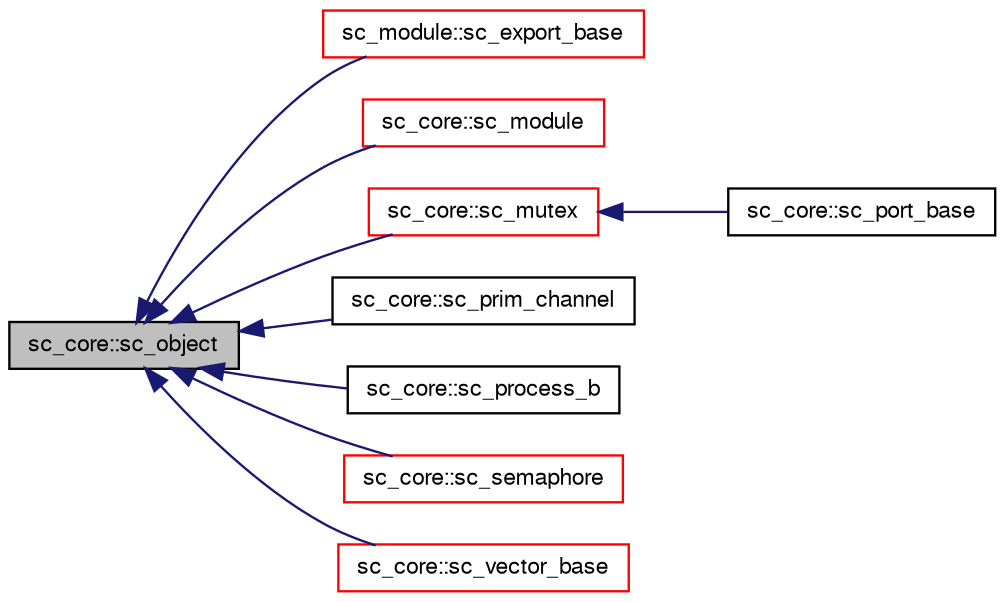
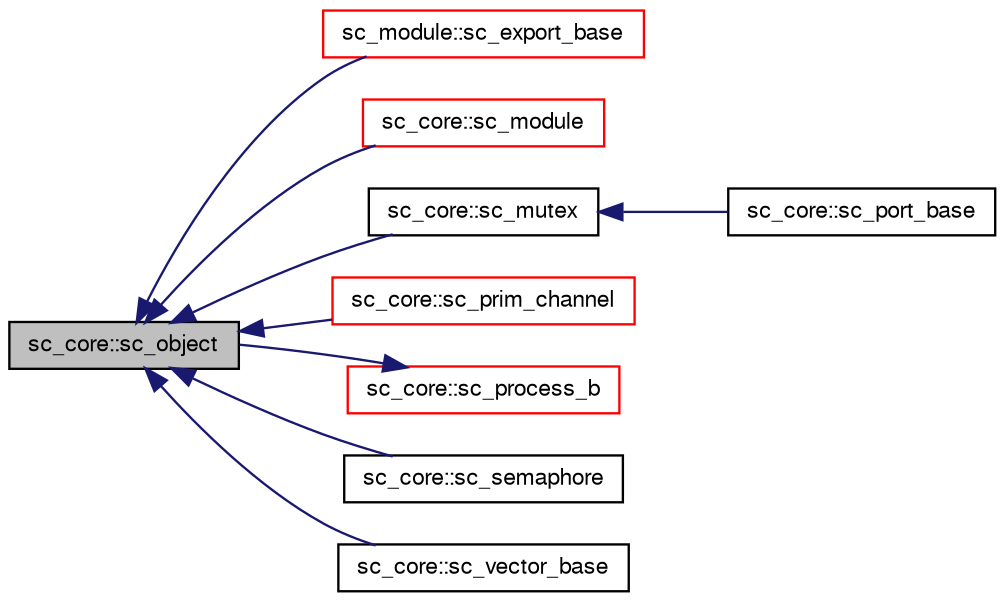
(484, 212) -> (484, 212)
(484, 301) -> (484, 301)
(286, 381) -> (312, 353)
(484, 390) -> (484, 390)
(484, 479) -> (484, 479)
(484, 568) -> (484, 568)
